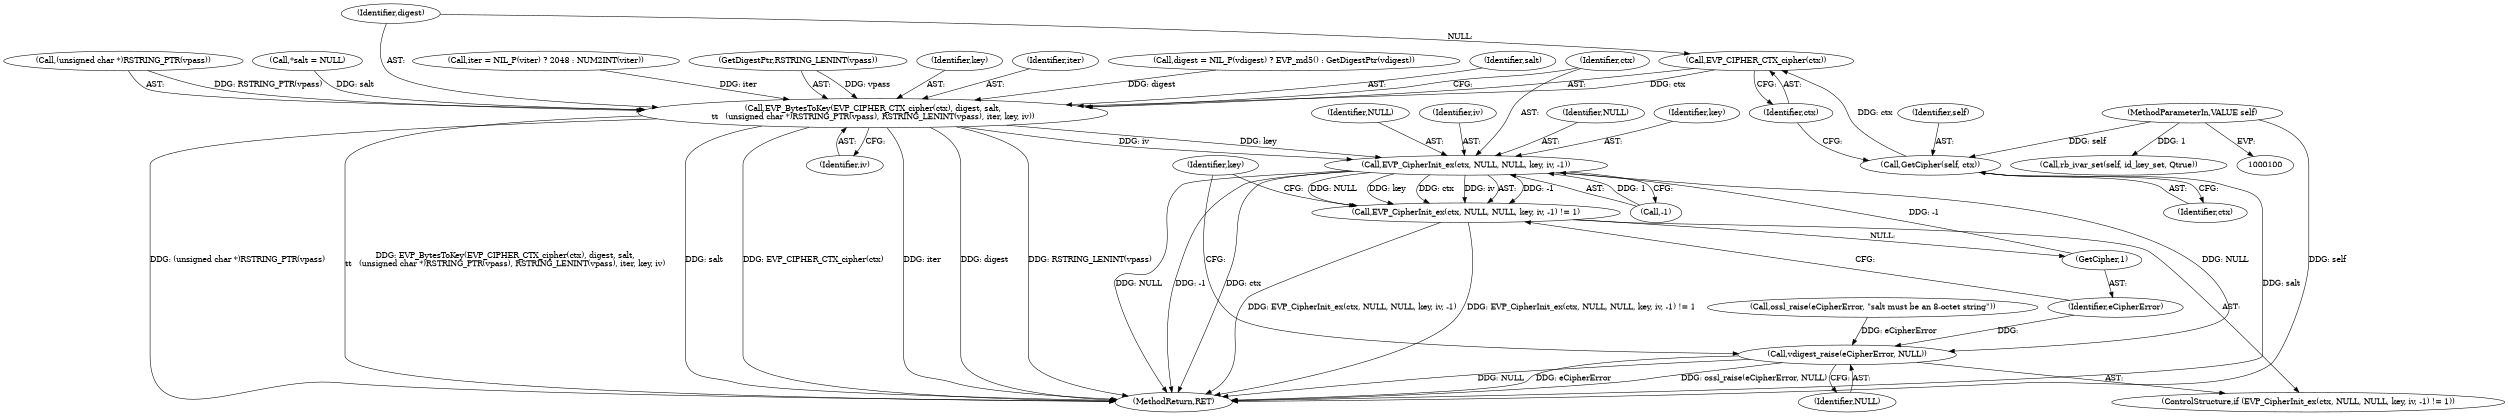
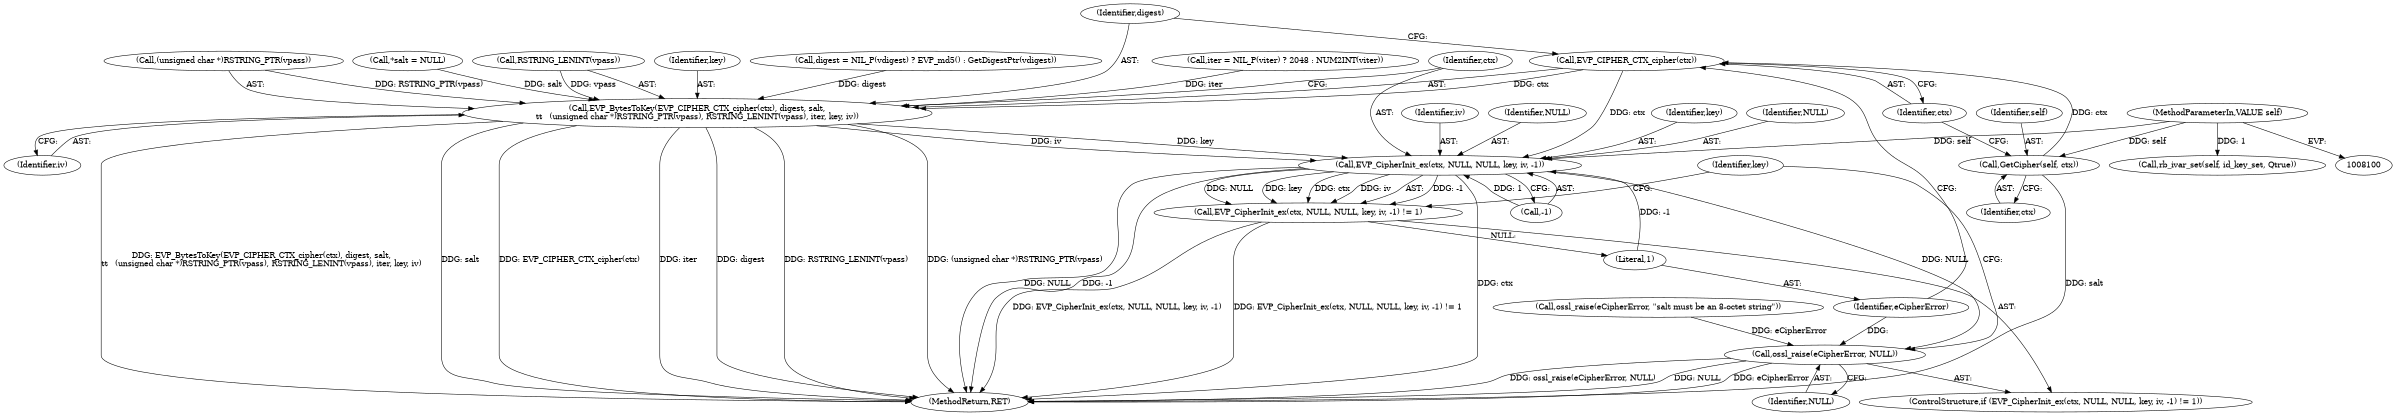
(1462, 37) -> (1419, 37)
(798, 61) -> (558, 61)
(1056, 61) -> none
(1513, 61) -> none
none -> (1590, 129)
(2265, 165) -> (2364, 165)
(2102, 260) -> (1635, 260)
(1800, 261) -> (1881, 146)
(1847, 355) -> (1825, 355)
(1896, 388) -> (1861, 142)
